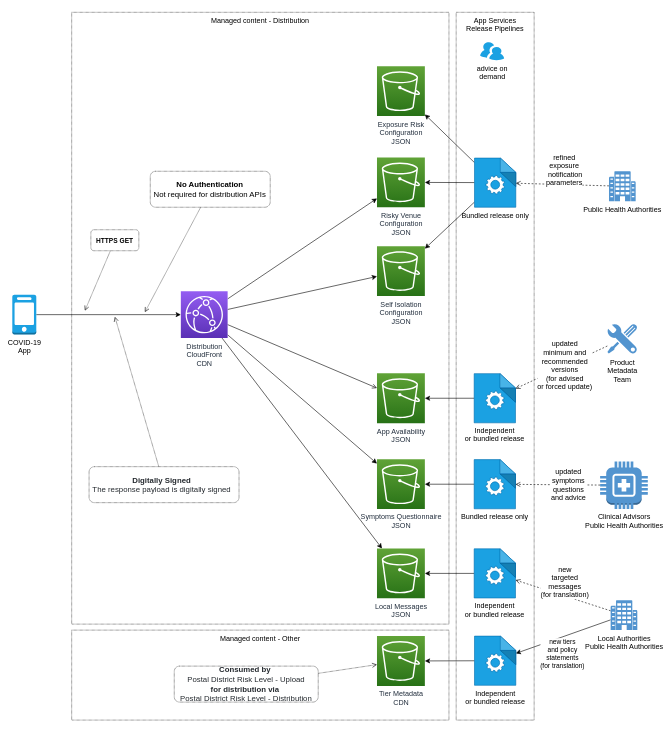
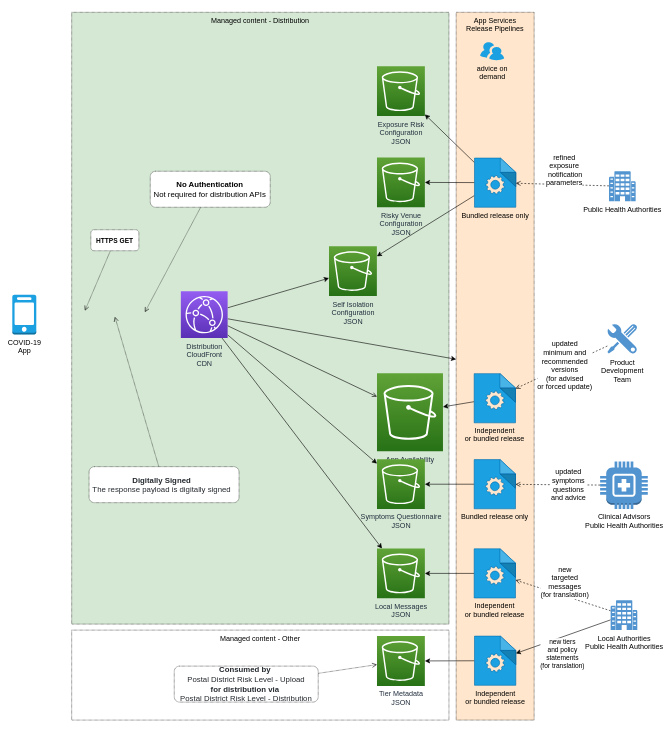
(401, 271) -> (353, 271)
(254, 281) -> (340, 339)
(53, 315) -> none
(260, 318) -> (260, 318)
(495, 366) -> (495, 366)
(623, 371) -> (623, 371)
(401, 398) -> (410, 412)
(401, 699) -> (401, 699)
